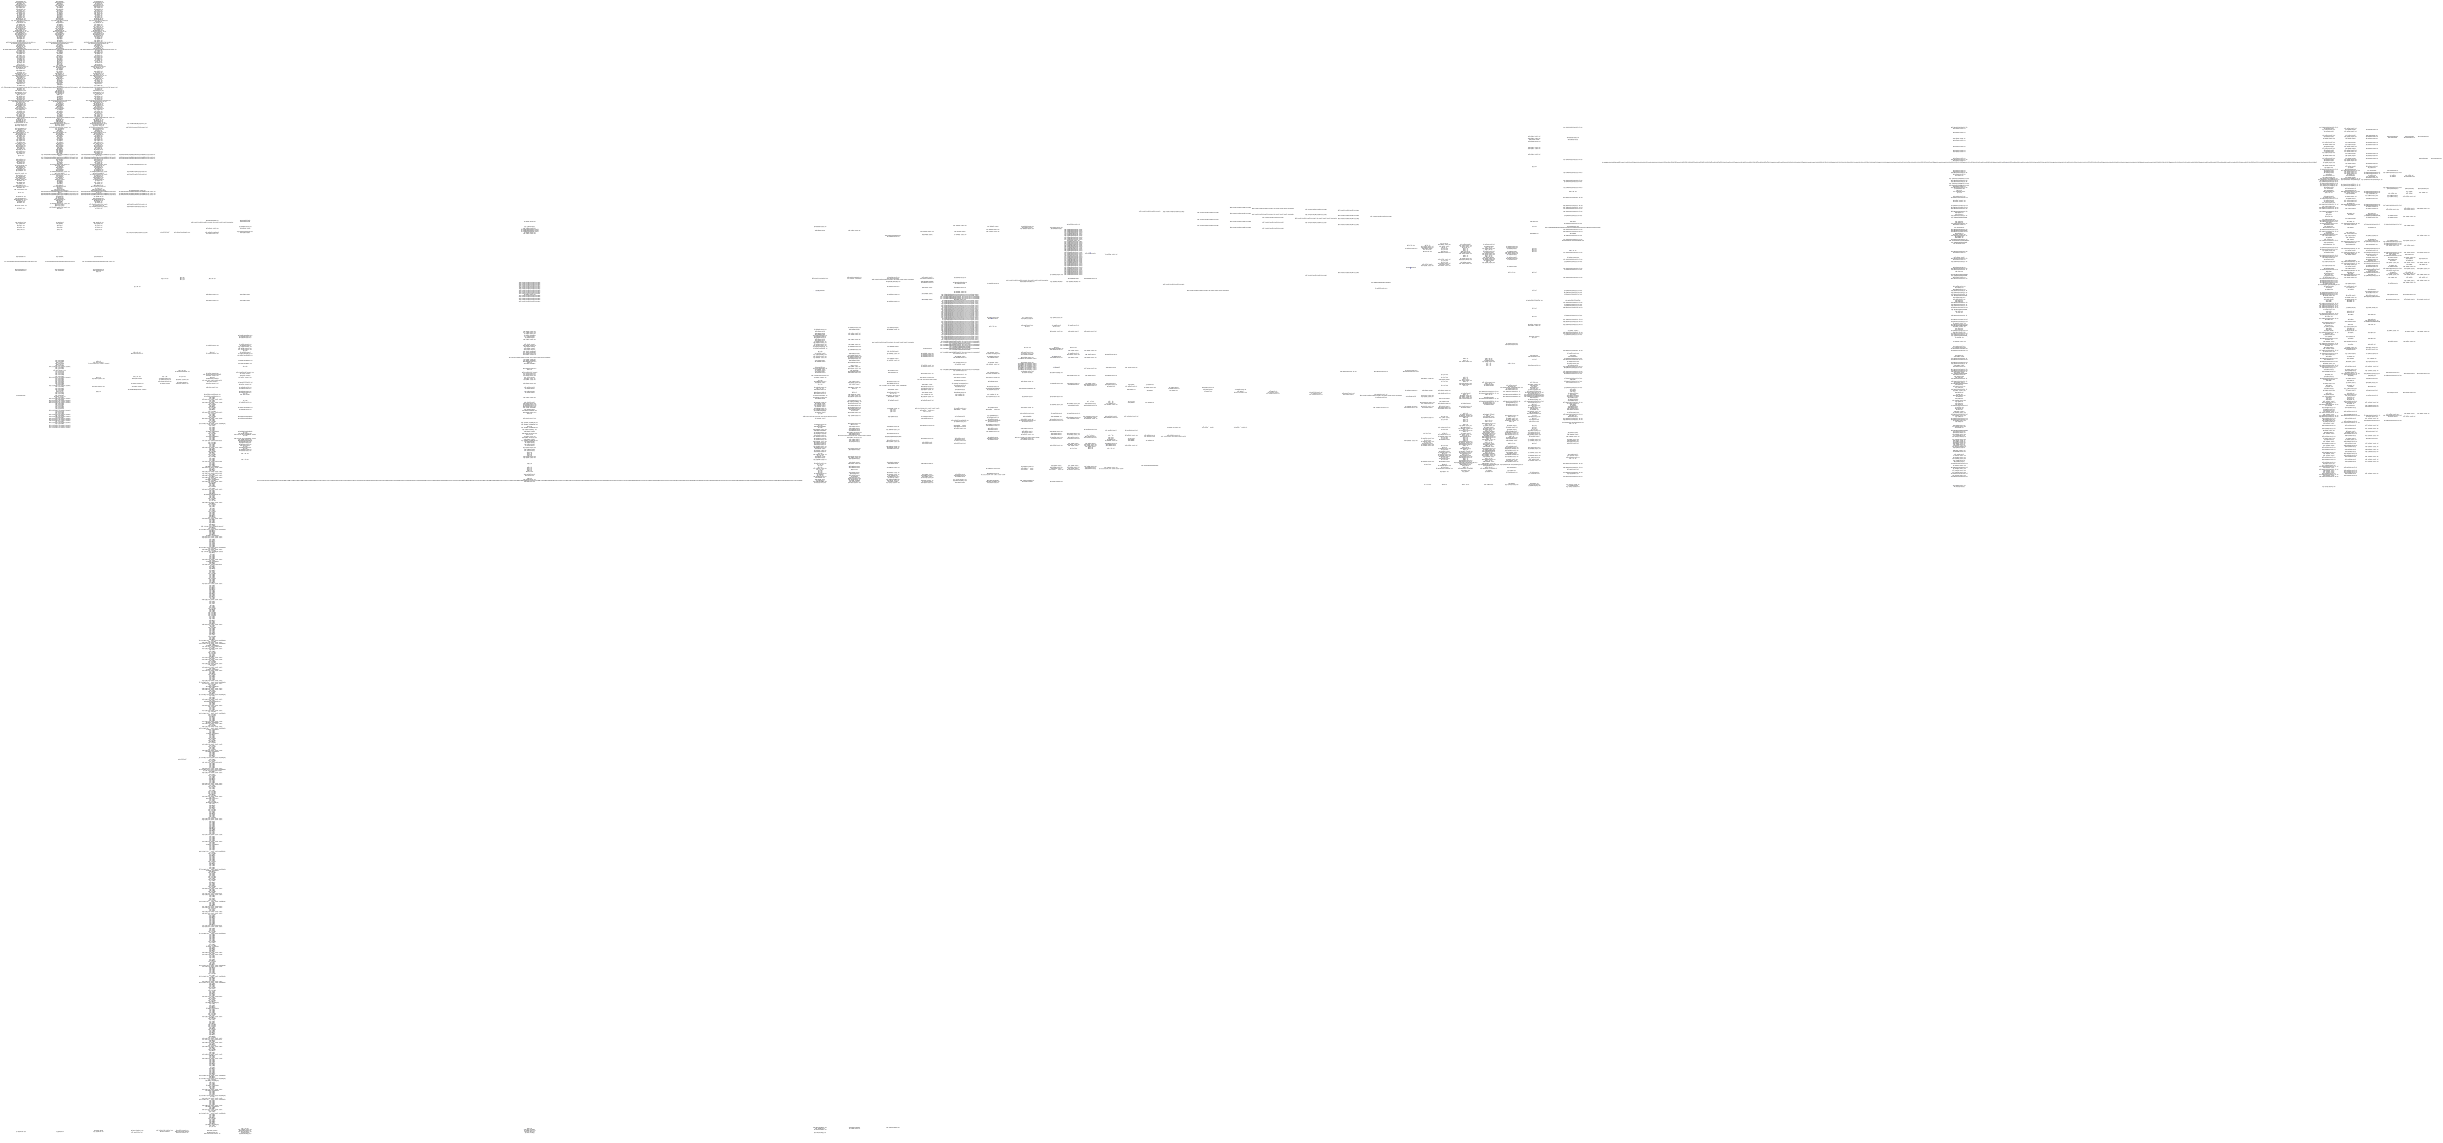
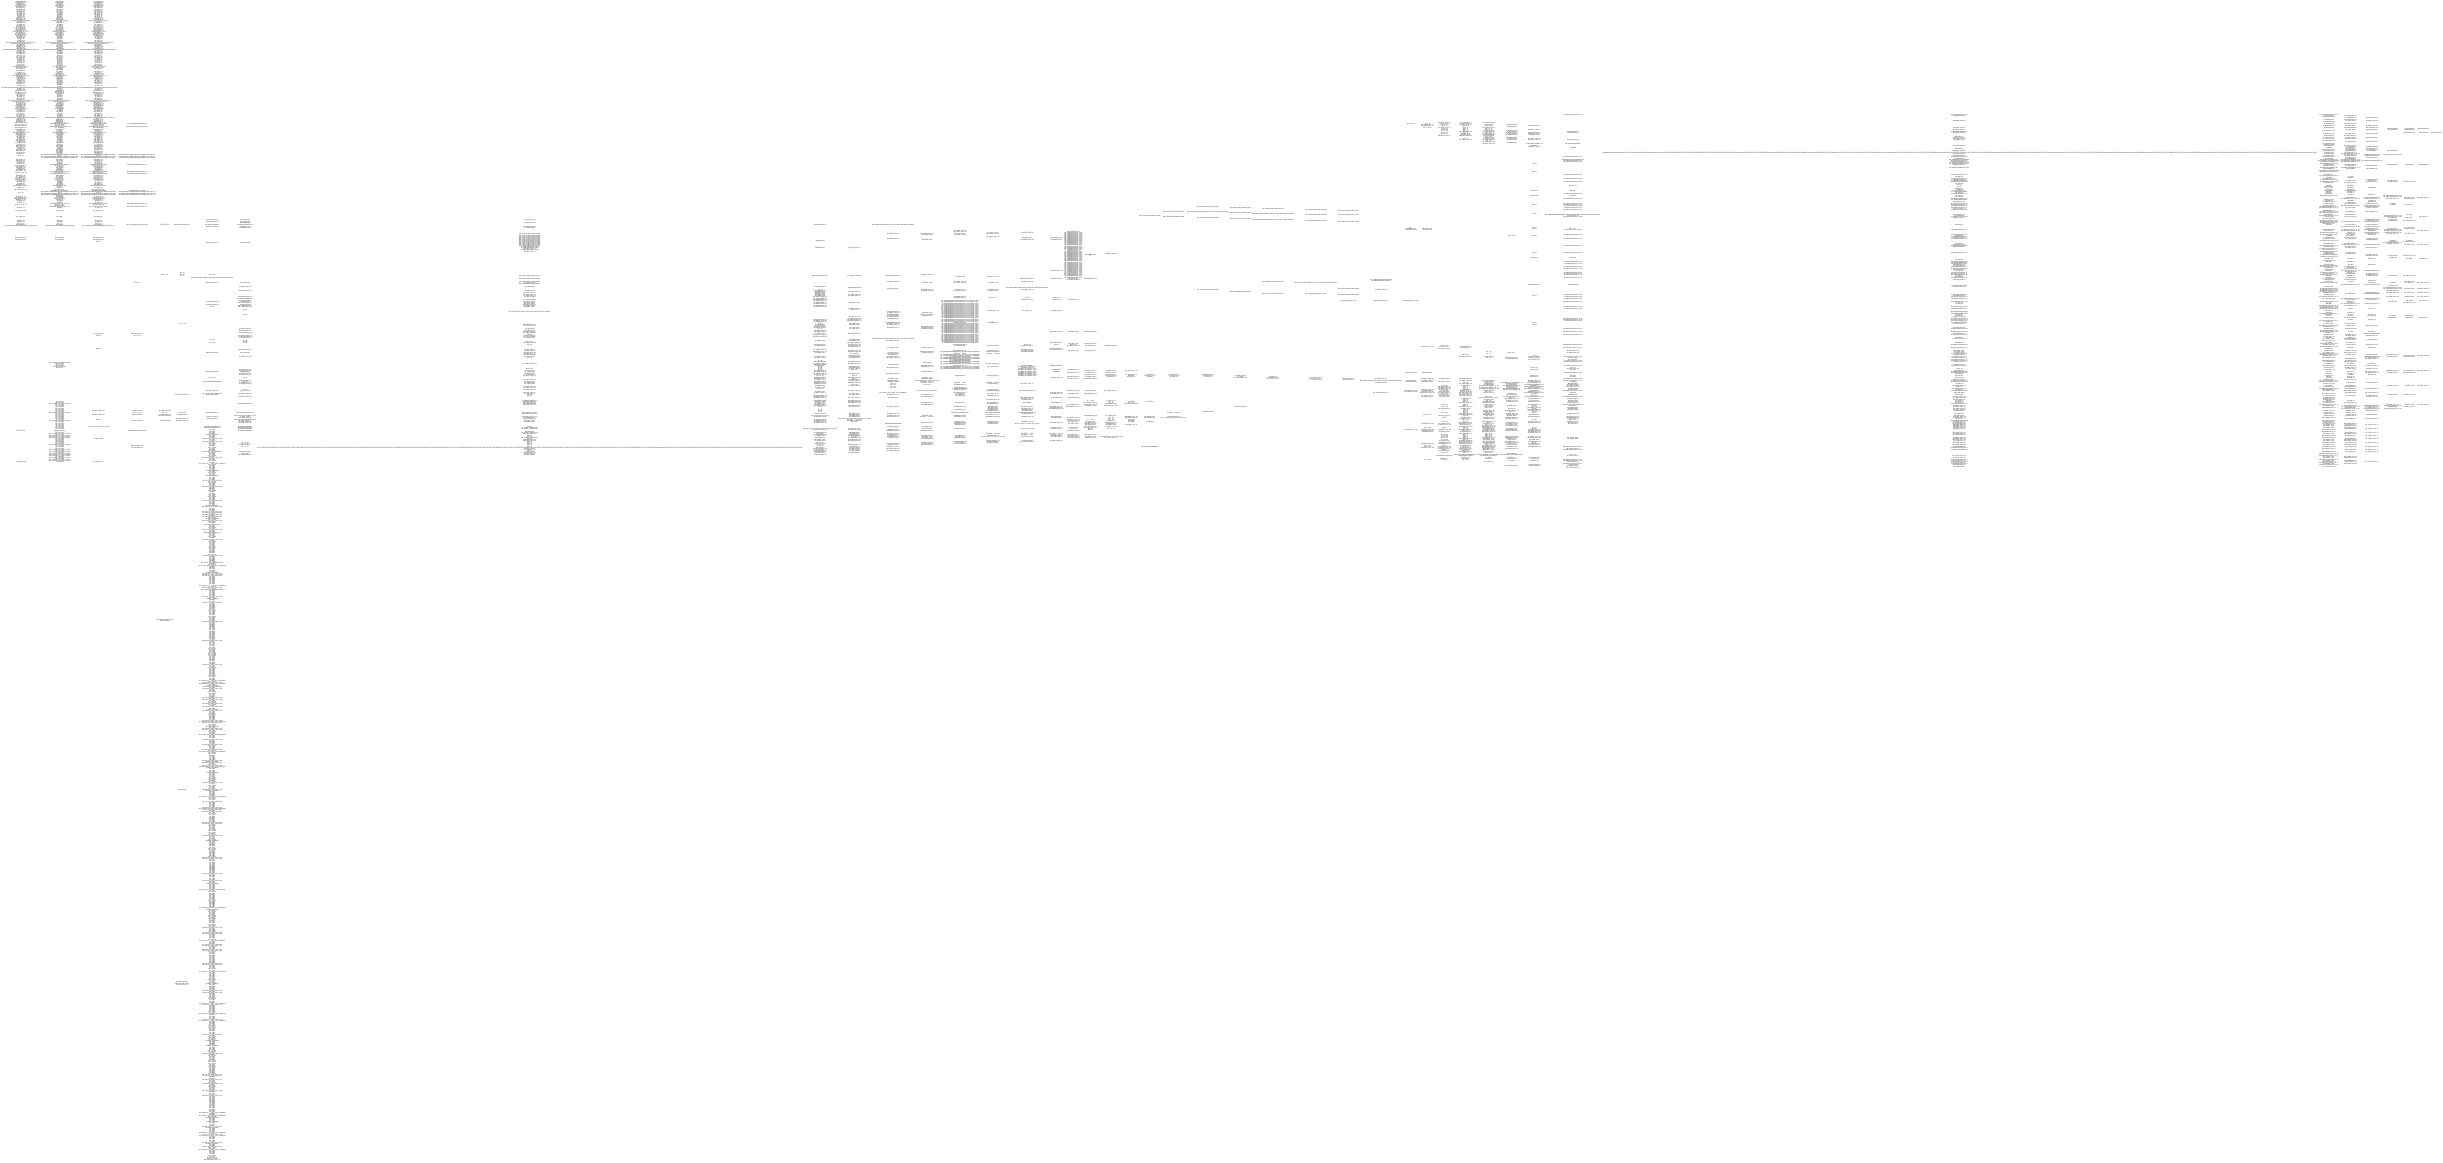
(60, 366) -> none
none -> (212, 575)
